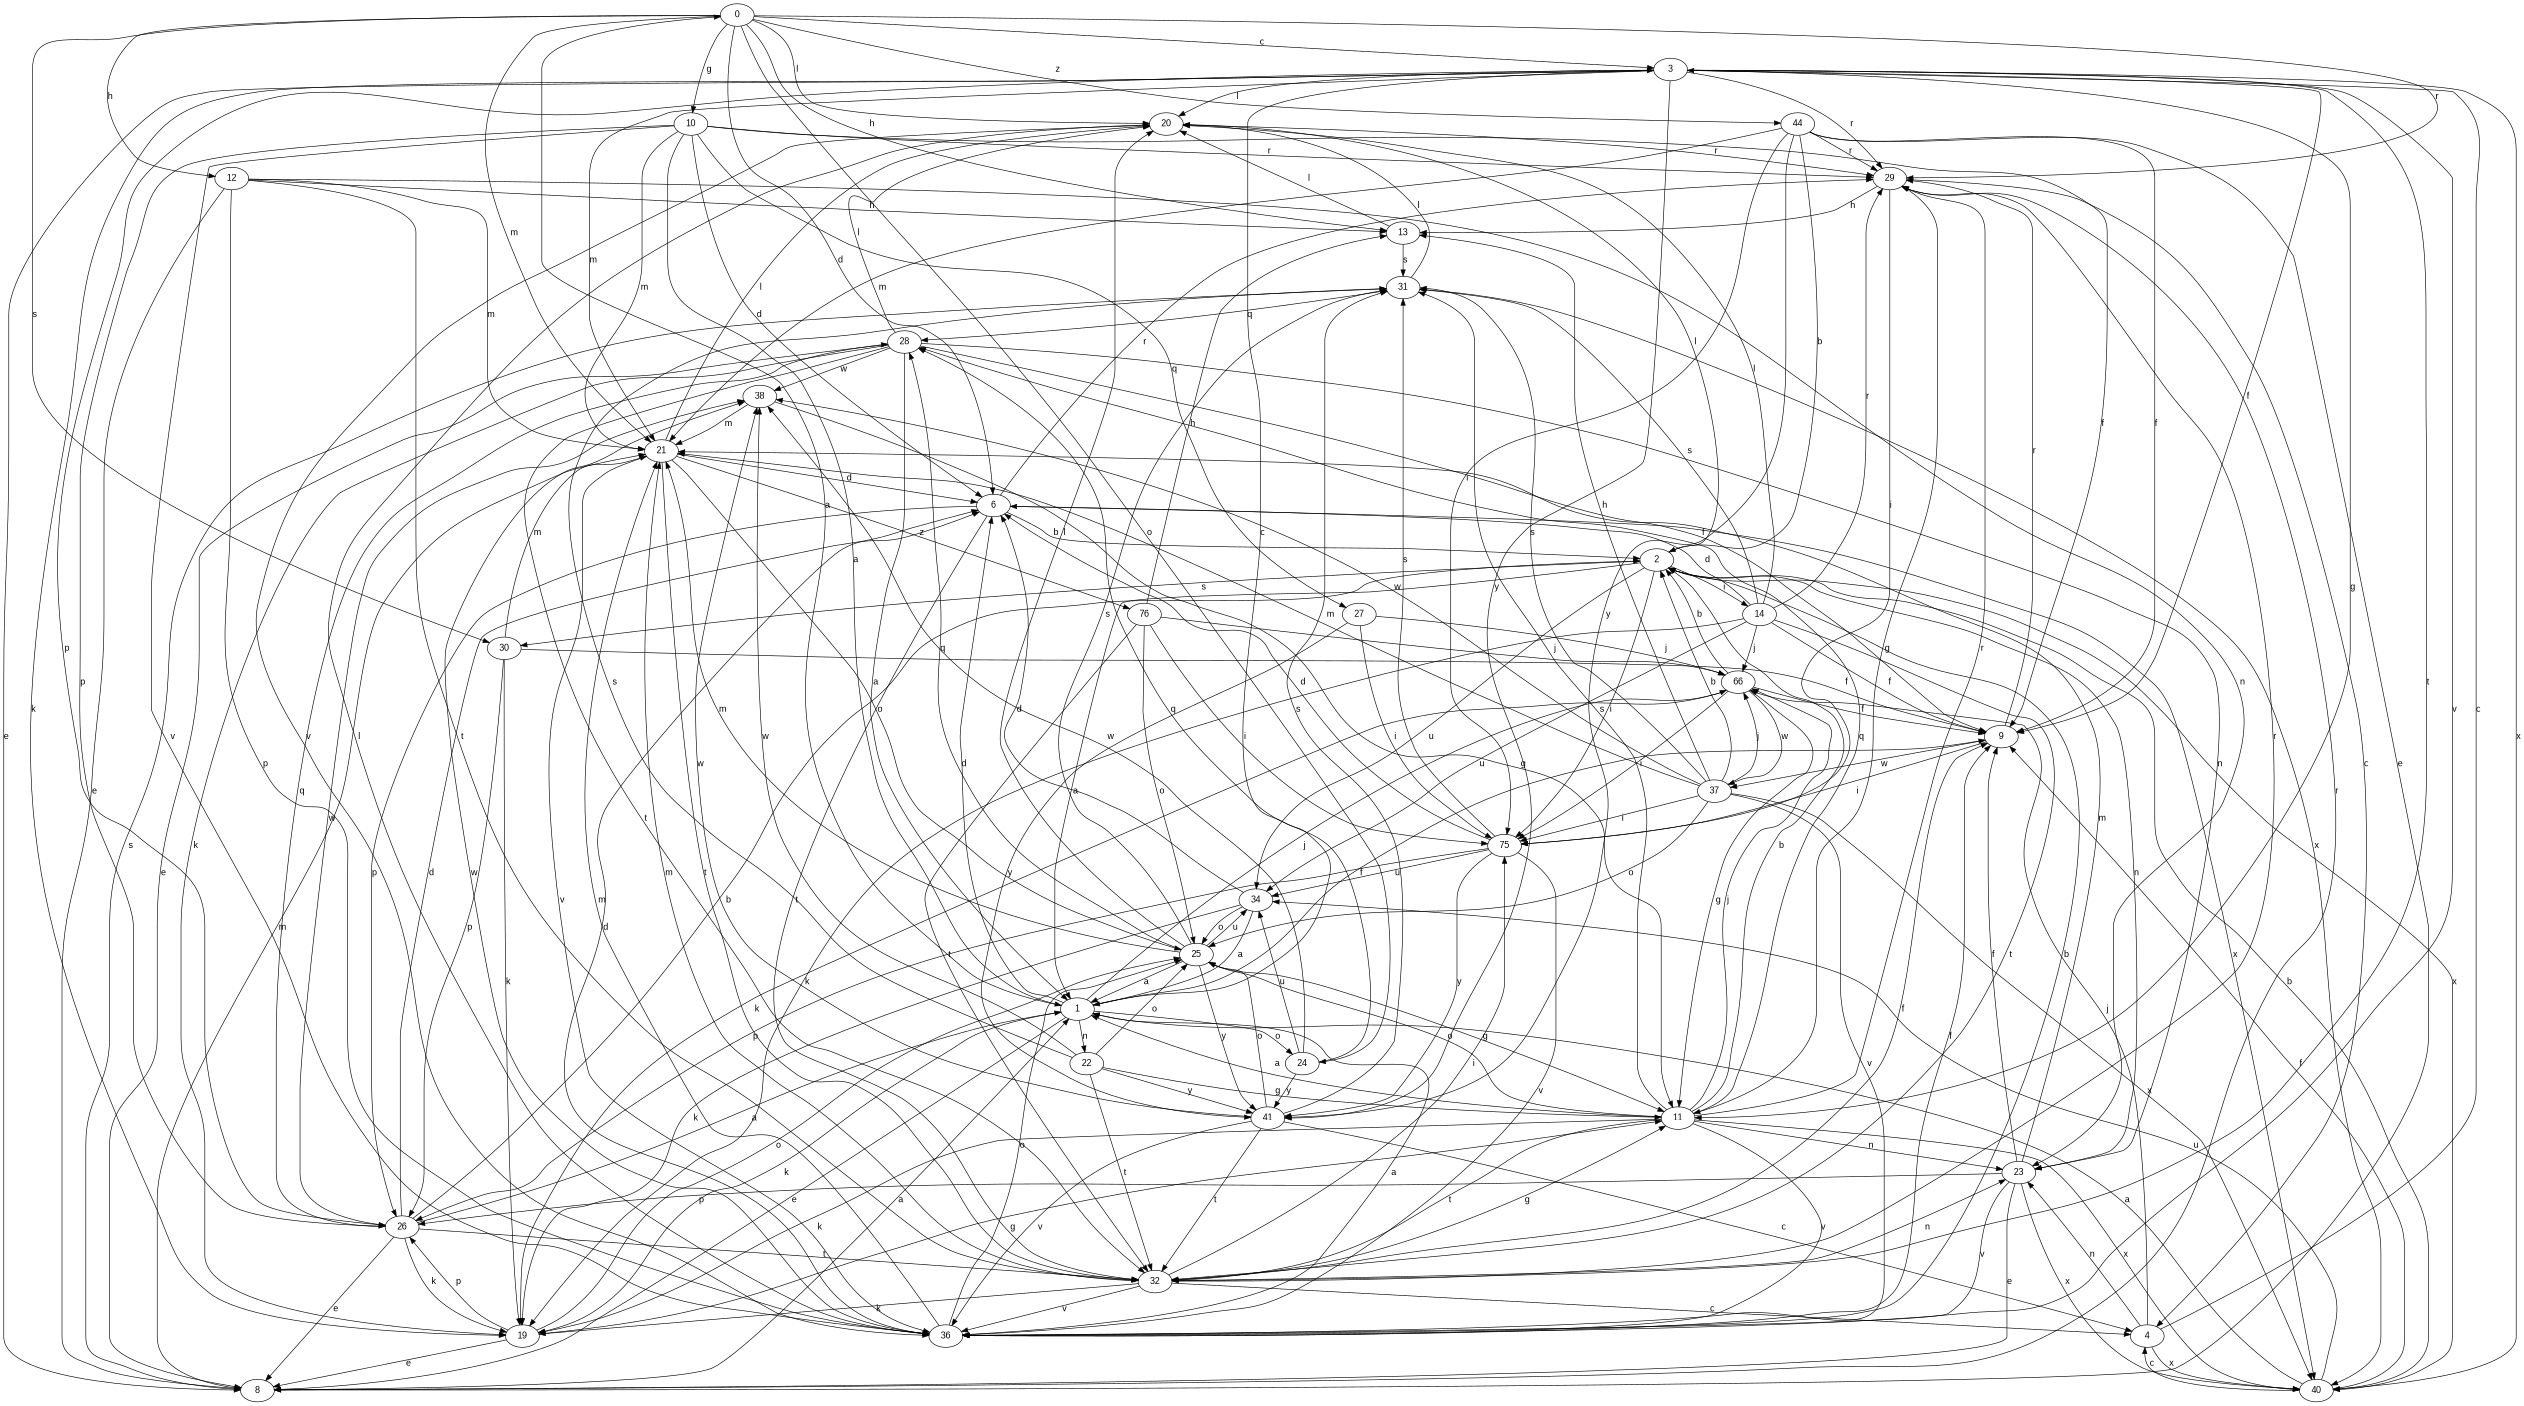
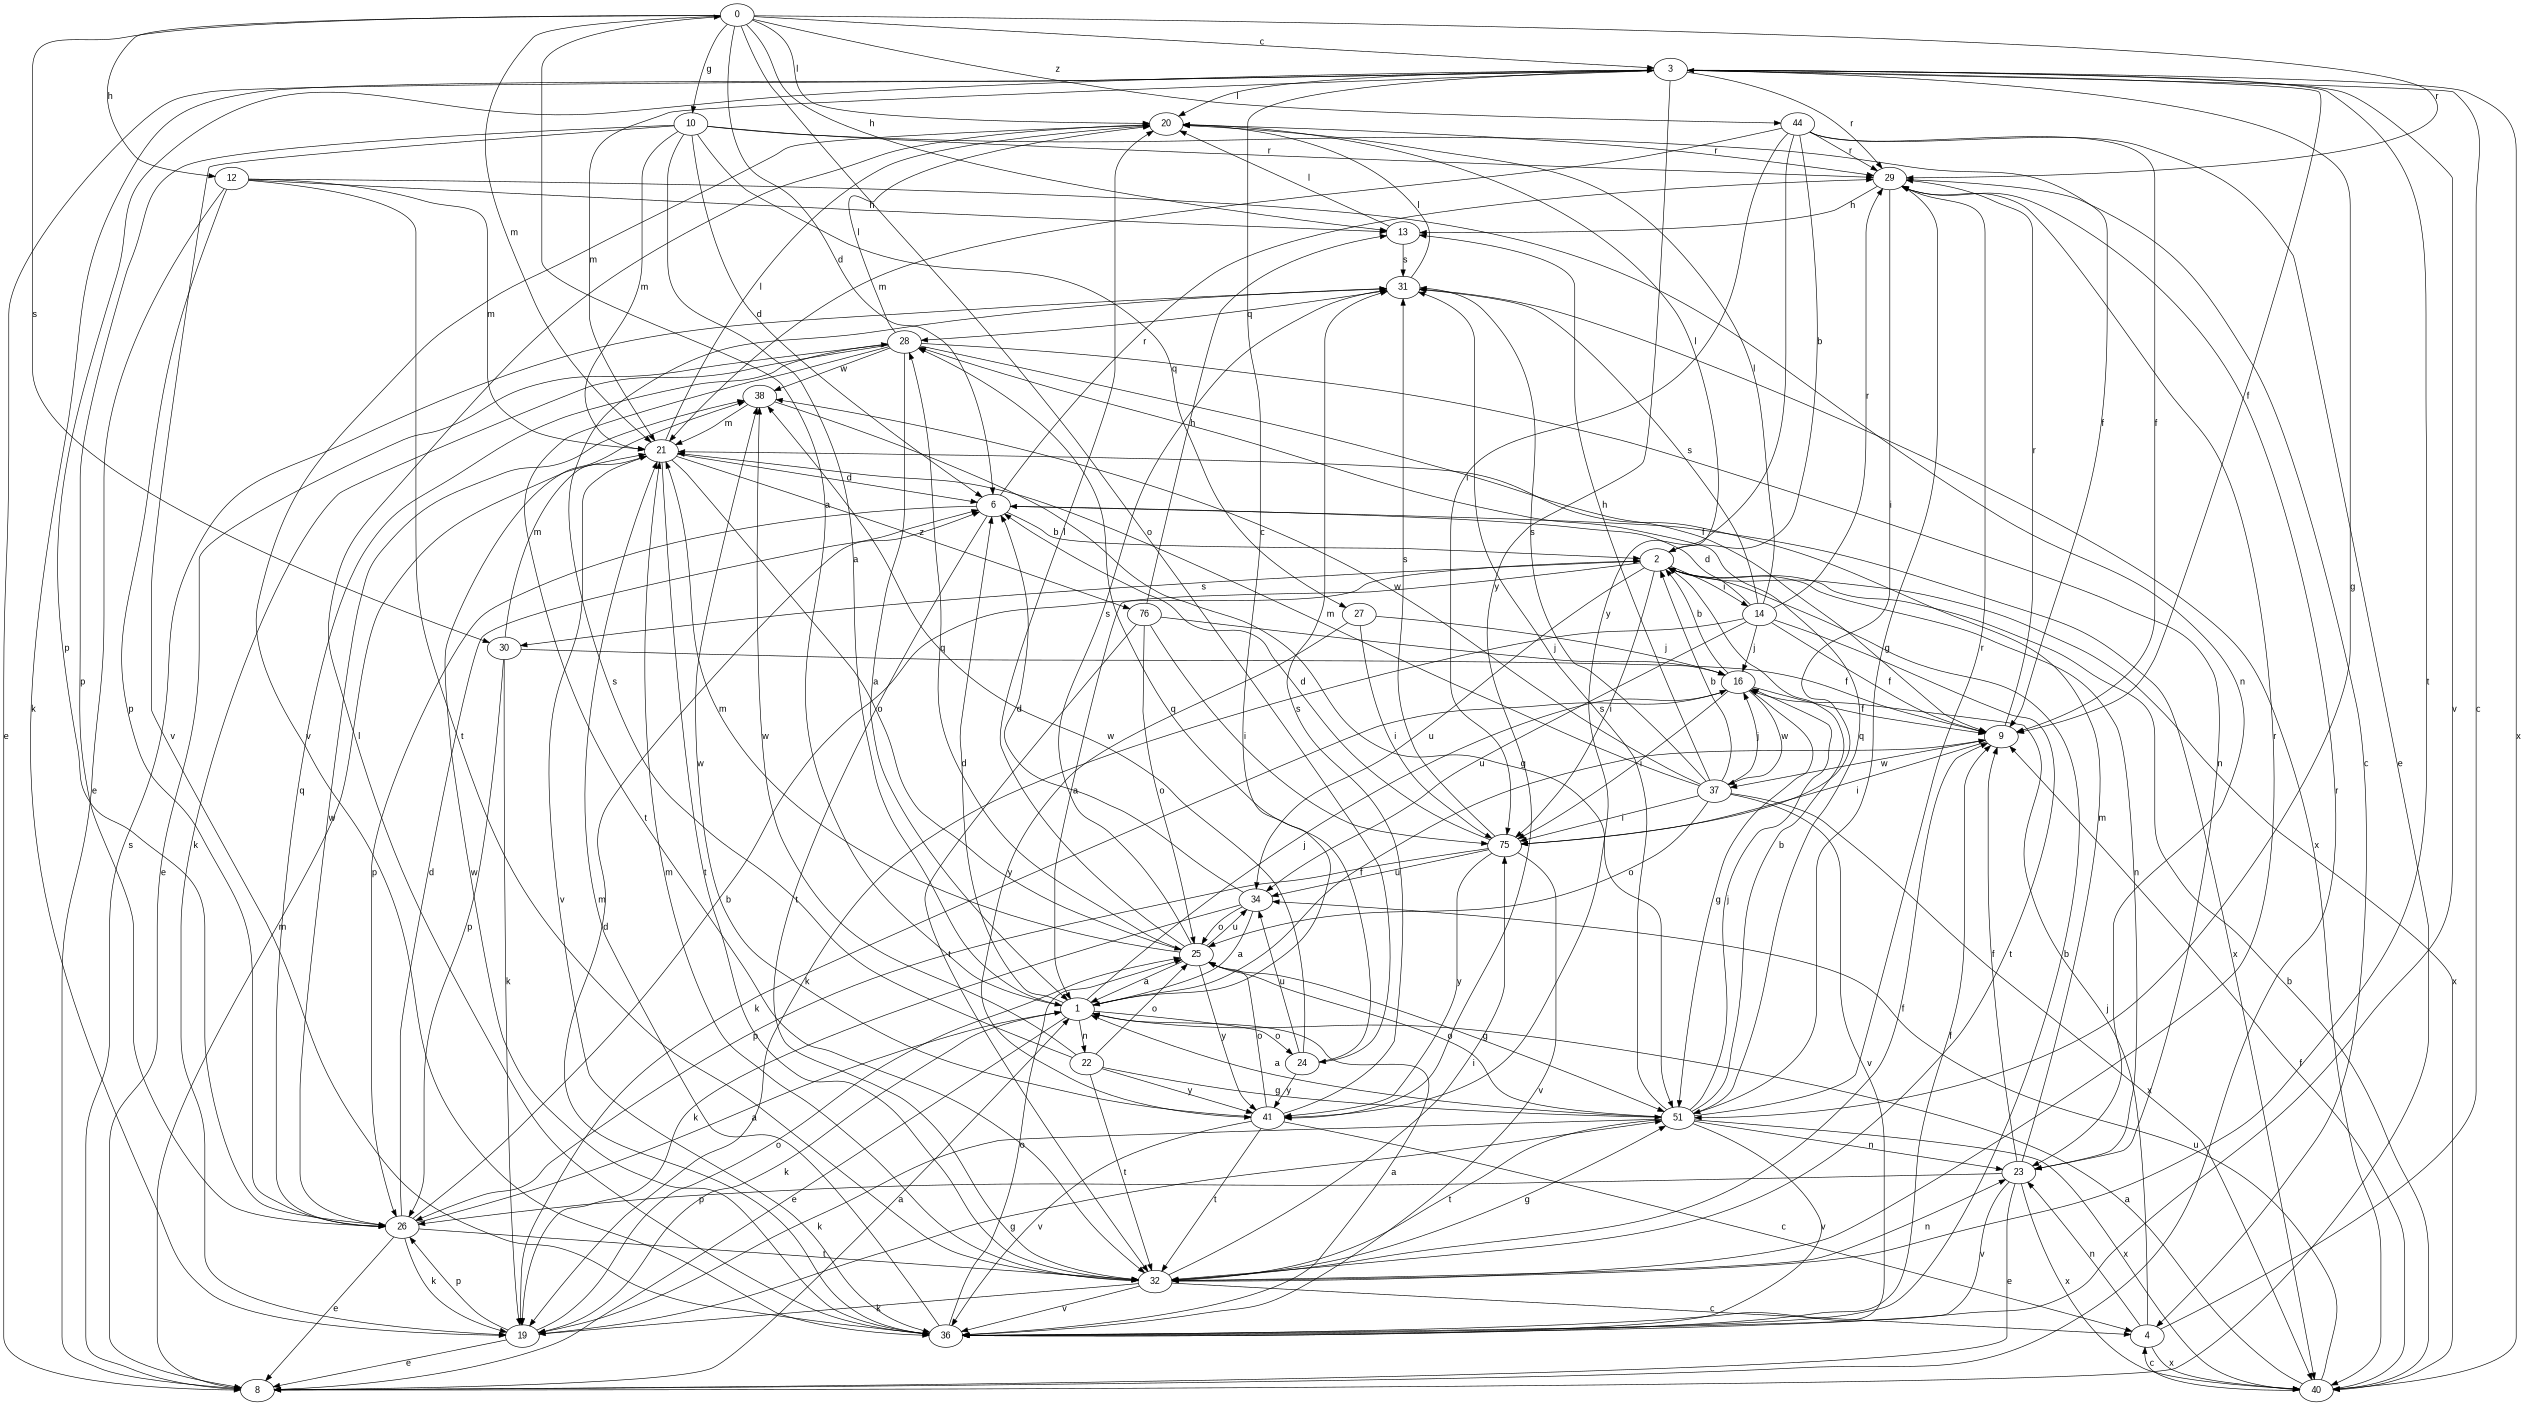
(1738, 682) -> (1738, 682)
(348, 931) -> (144, 762)
(1678, 1118) -> (1678, 1118)
